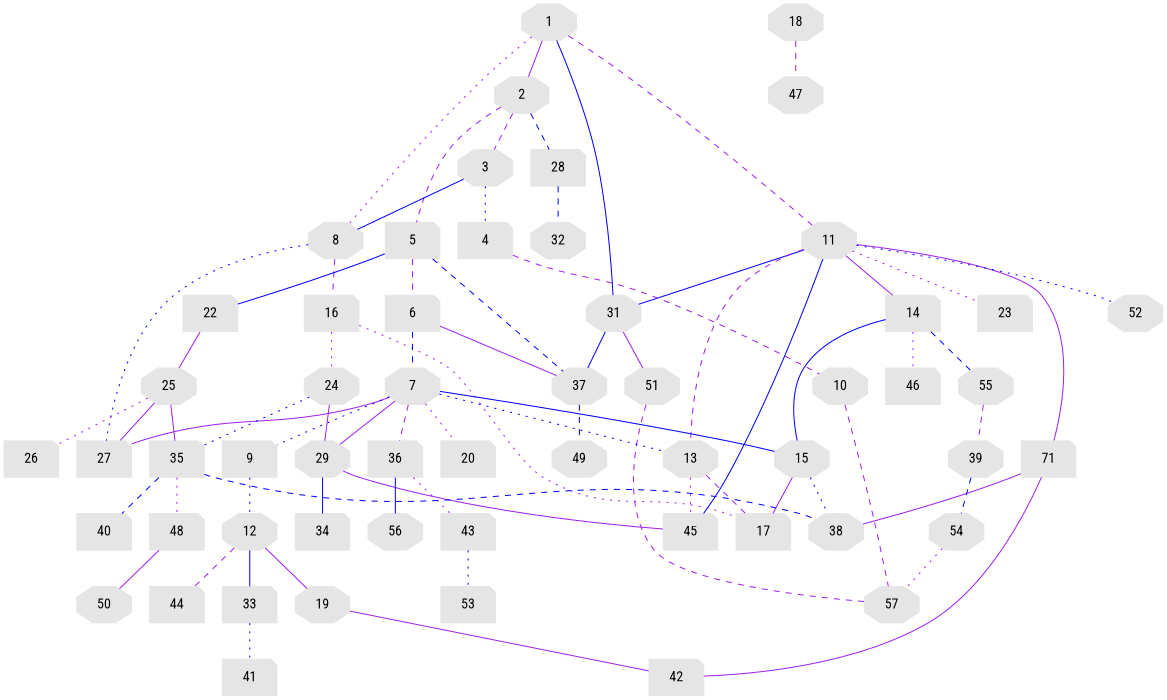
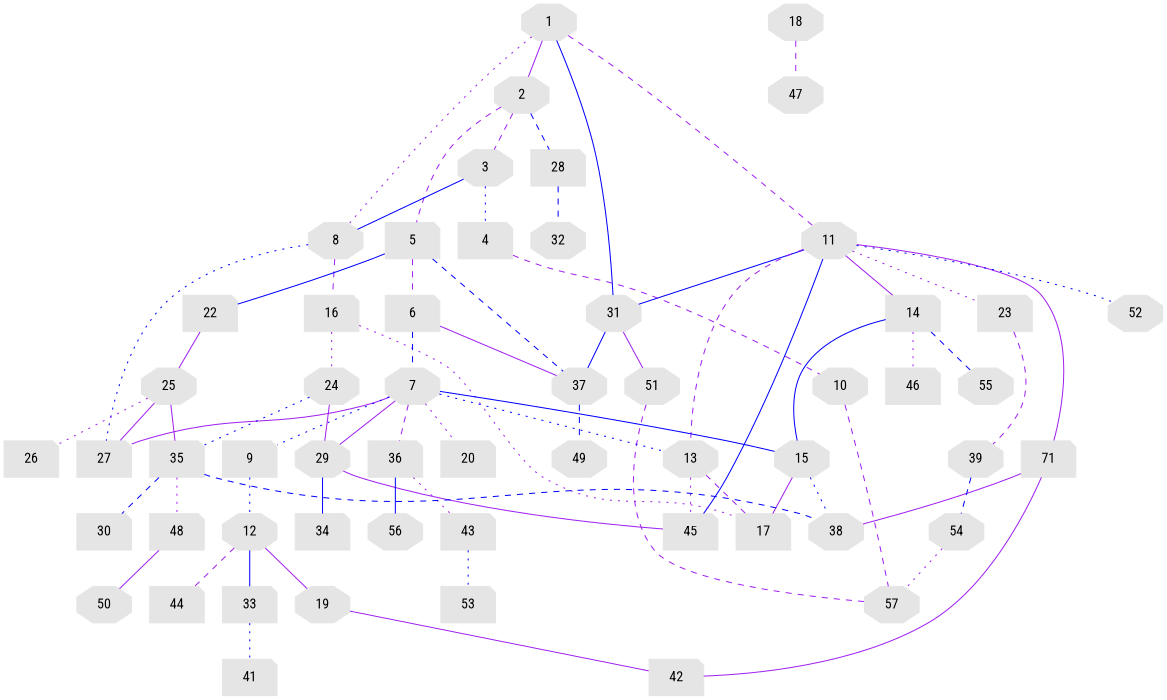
(981, 423) -> (1025, 392)
(104, 532) -> (104, 532)
